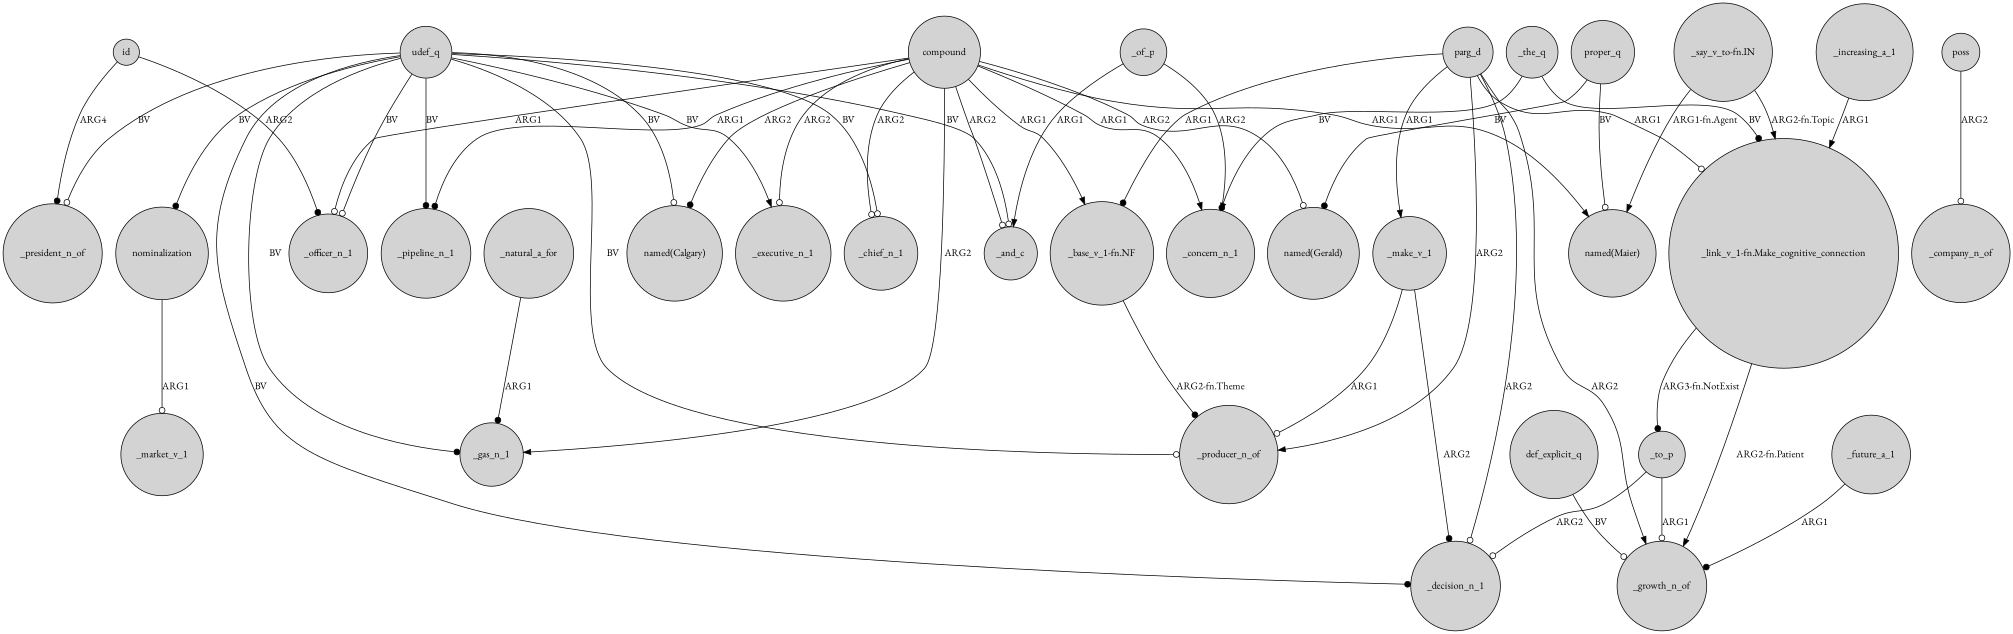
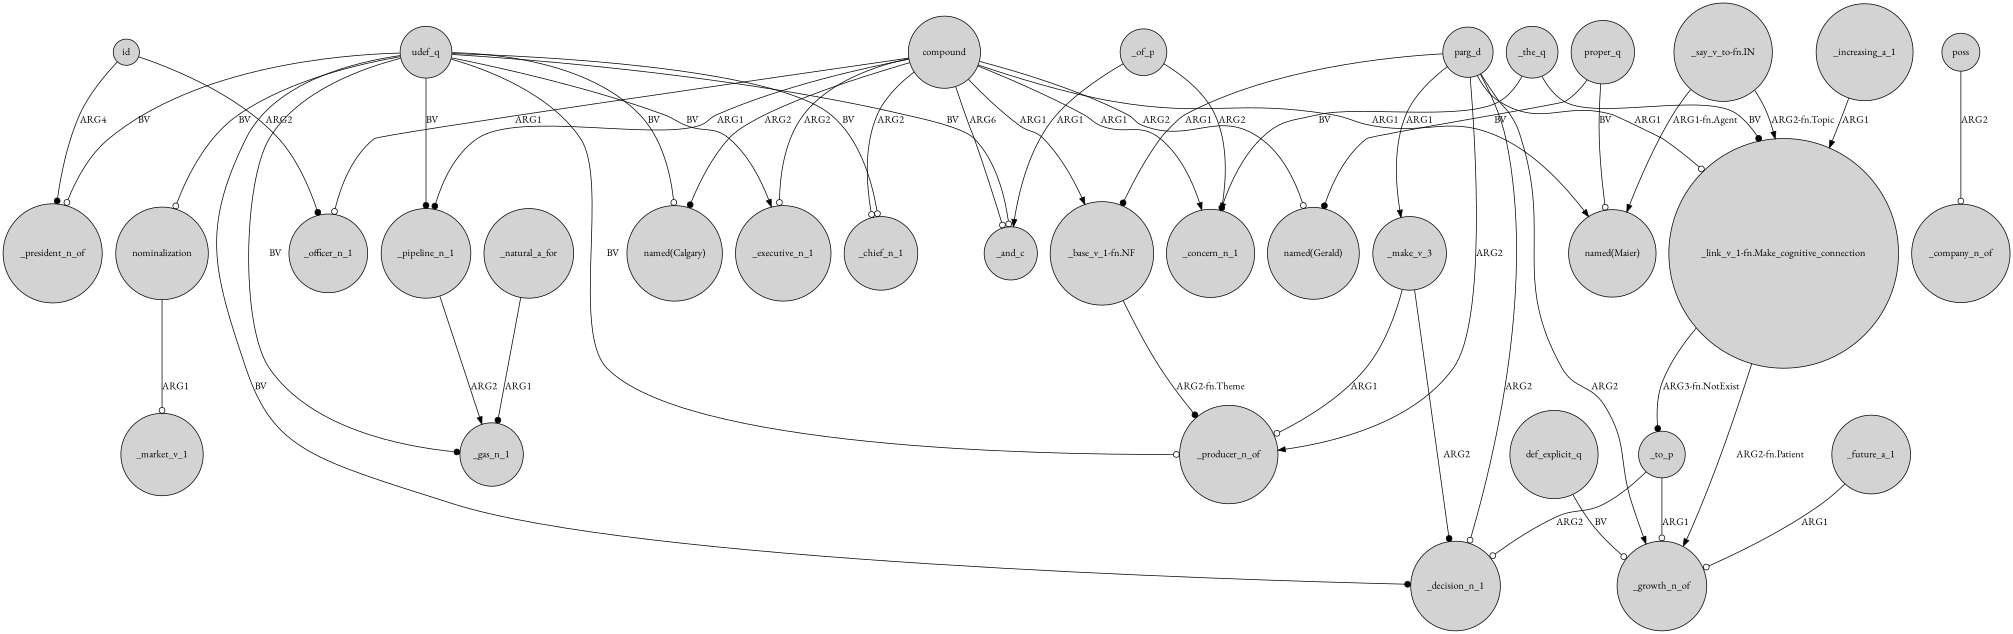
(266, 99) -> (266, 99)
(983, 120) -> (983, 120)
(377, 133) -> none
(1410, 253) -> (1410, 253)
(870, 399) -> (460, 357)
(1780, 530) -> (1780, 530)
